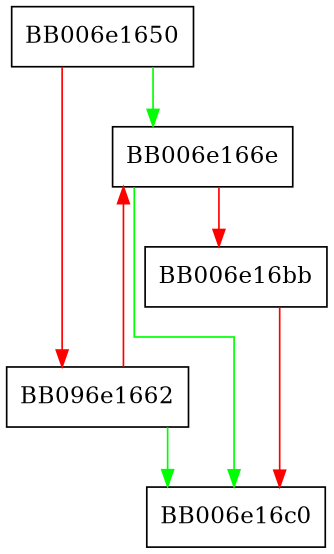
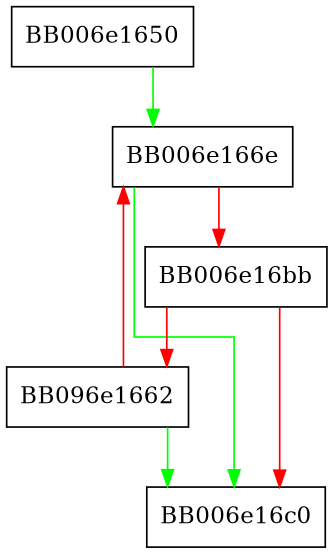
(62, 208) -> (167, 326)
